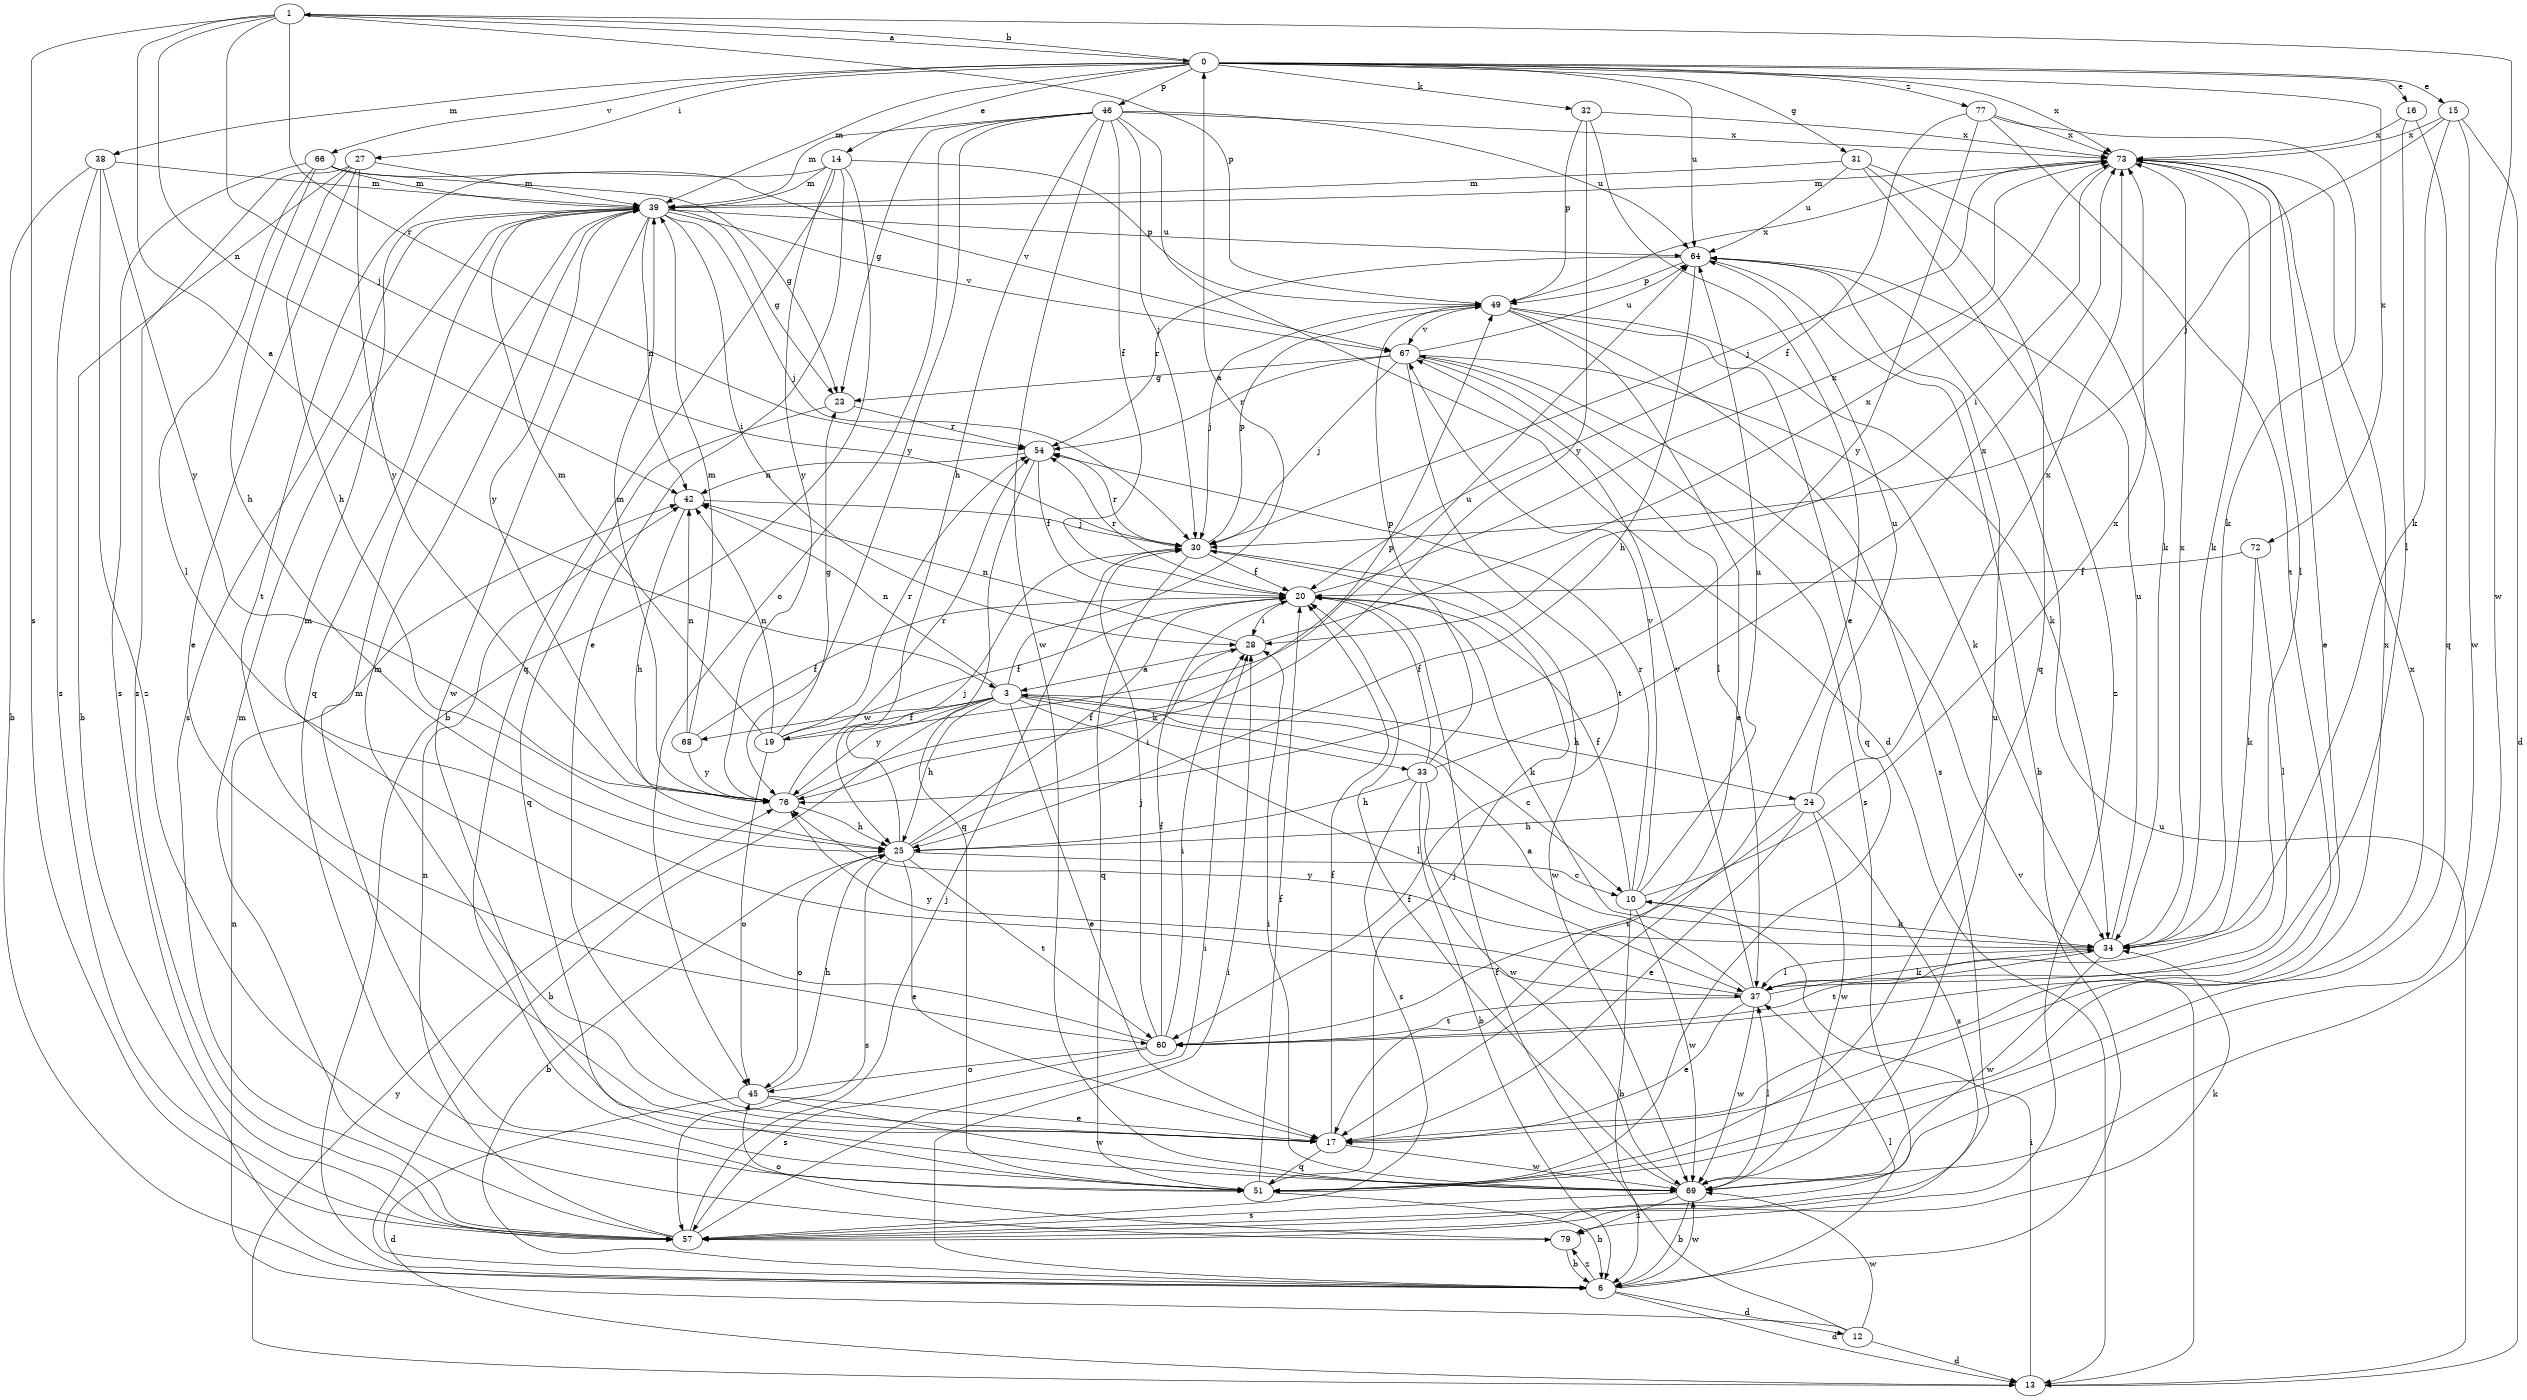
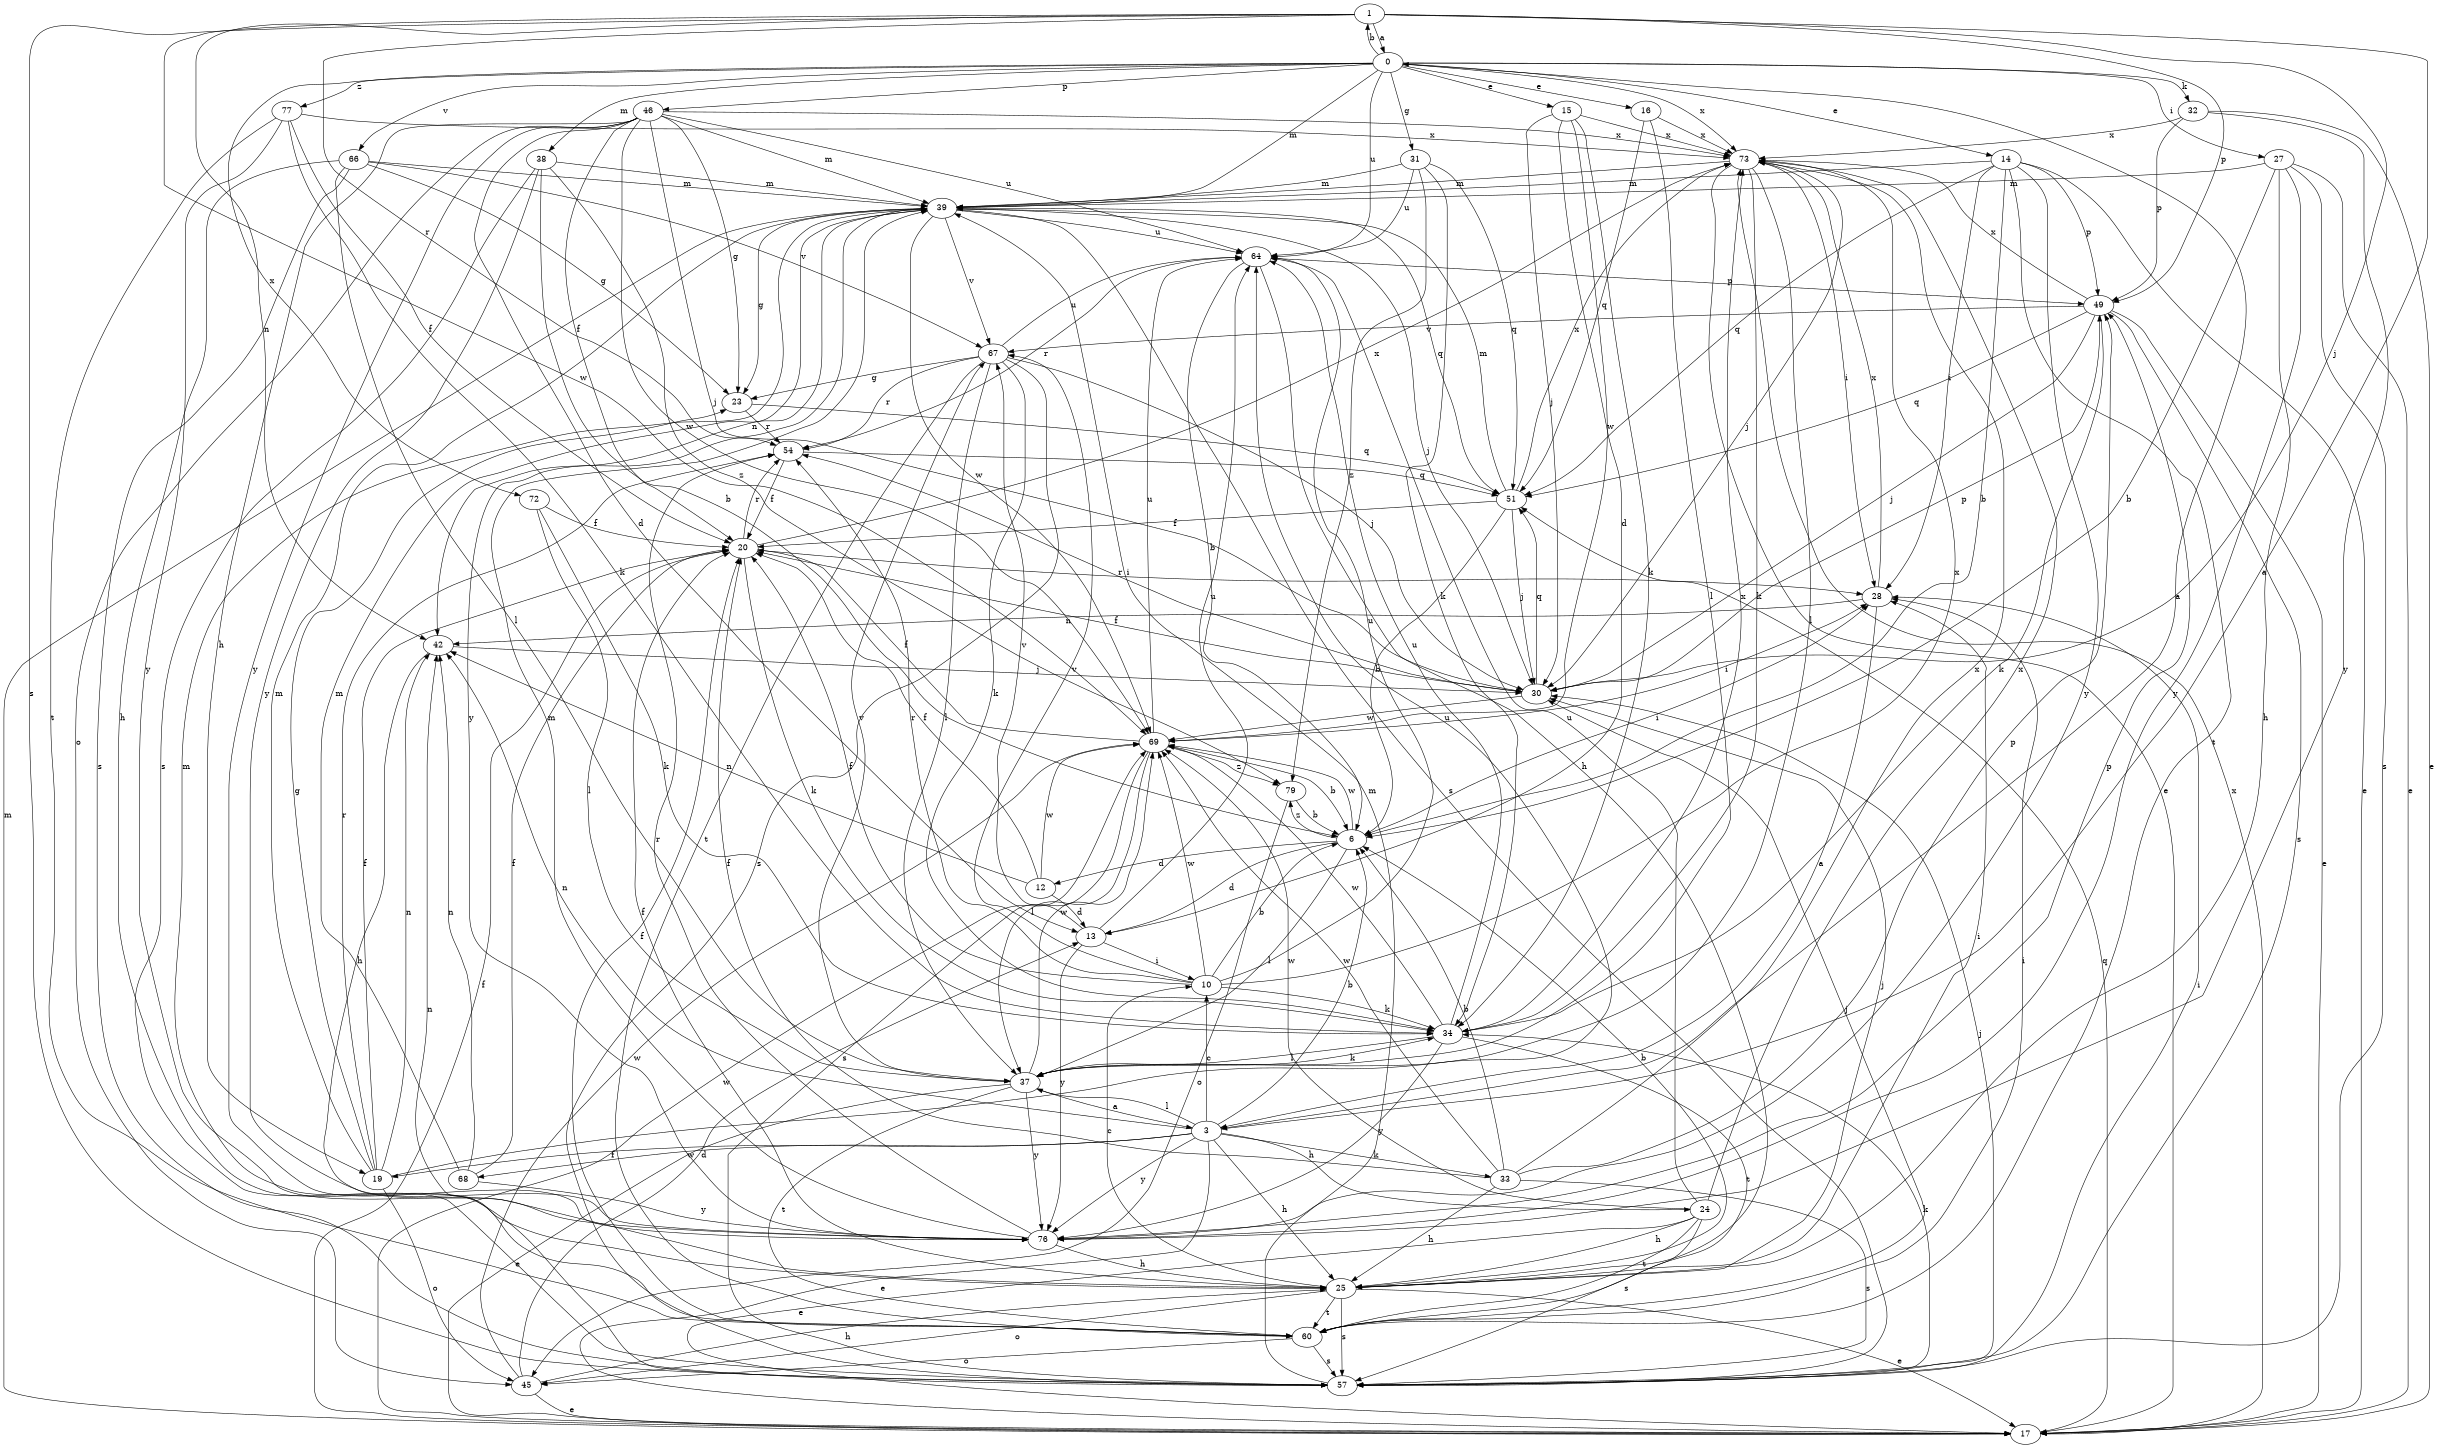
(864, 463) -> none
(950, 493) -> (234, 551)
(818, 523) -> (1950, 366)
